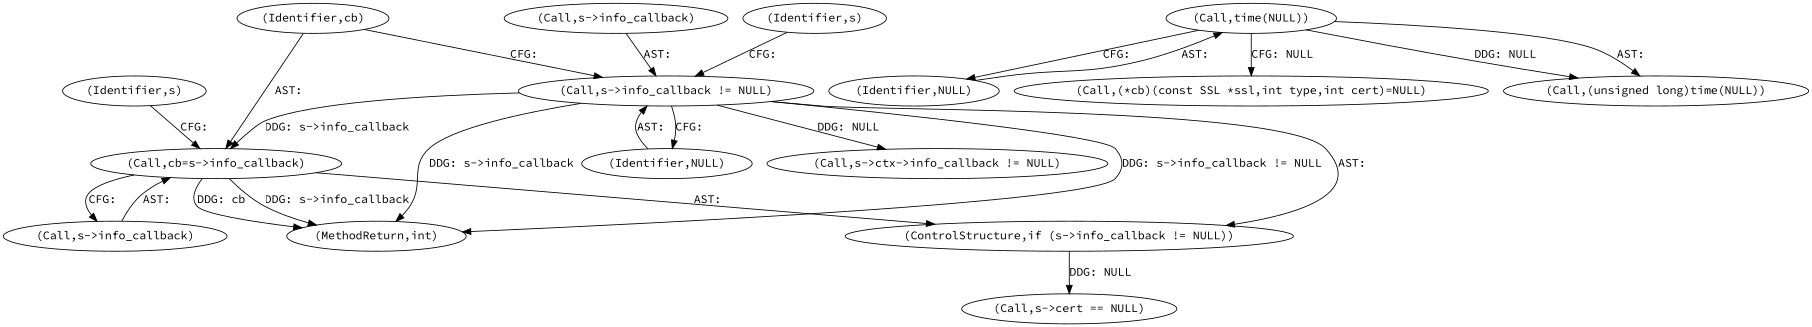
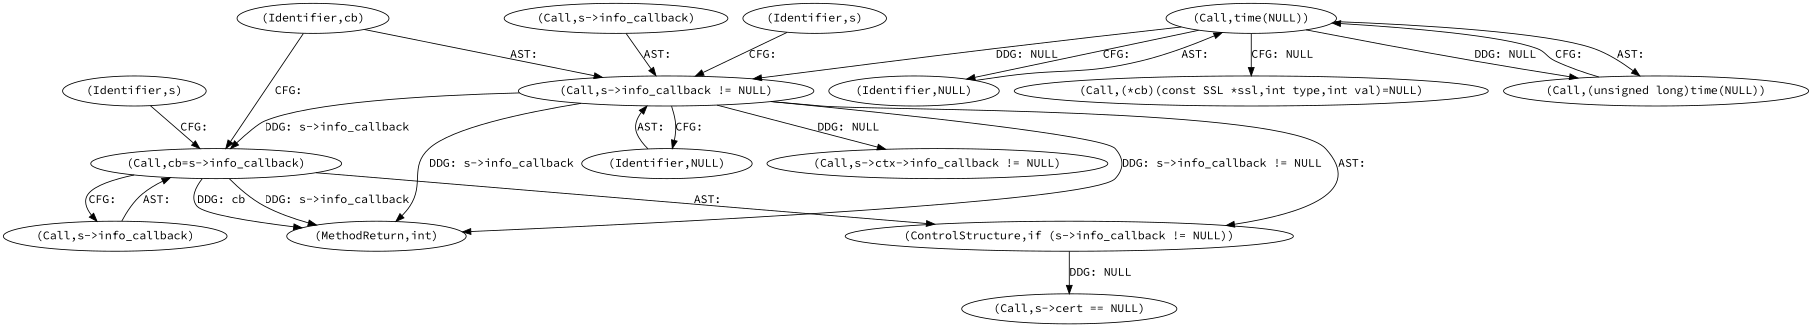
none -> (1474, 36)
none -> (971, 51)
(528, 55) -> (528, 55)
(292, 91) -> (292, 91)
(1251, 91) -> (1251, 91)
